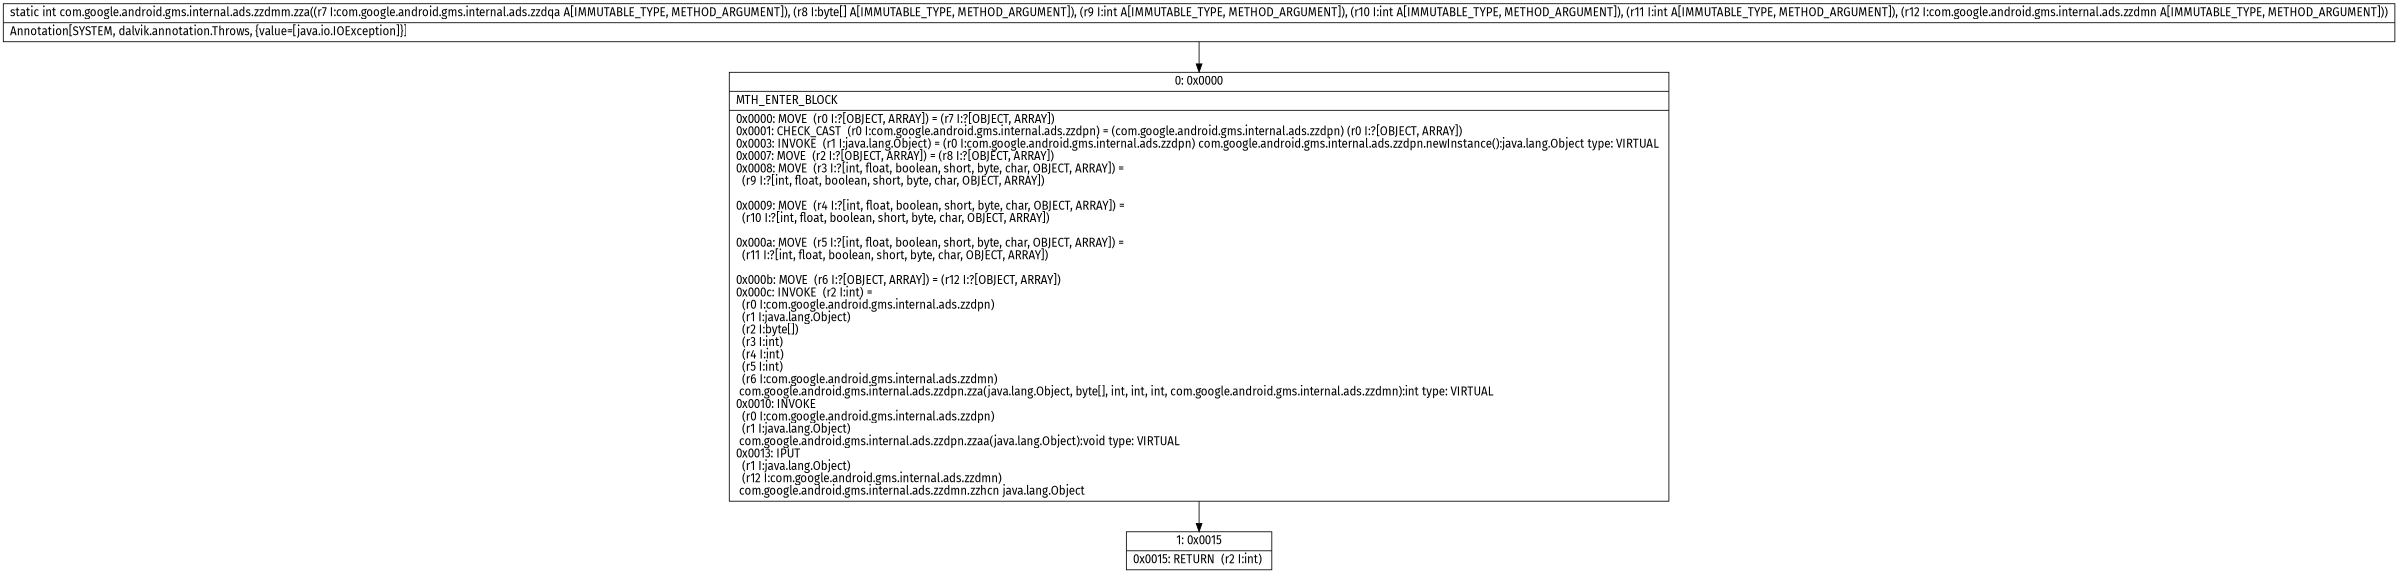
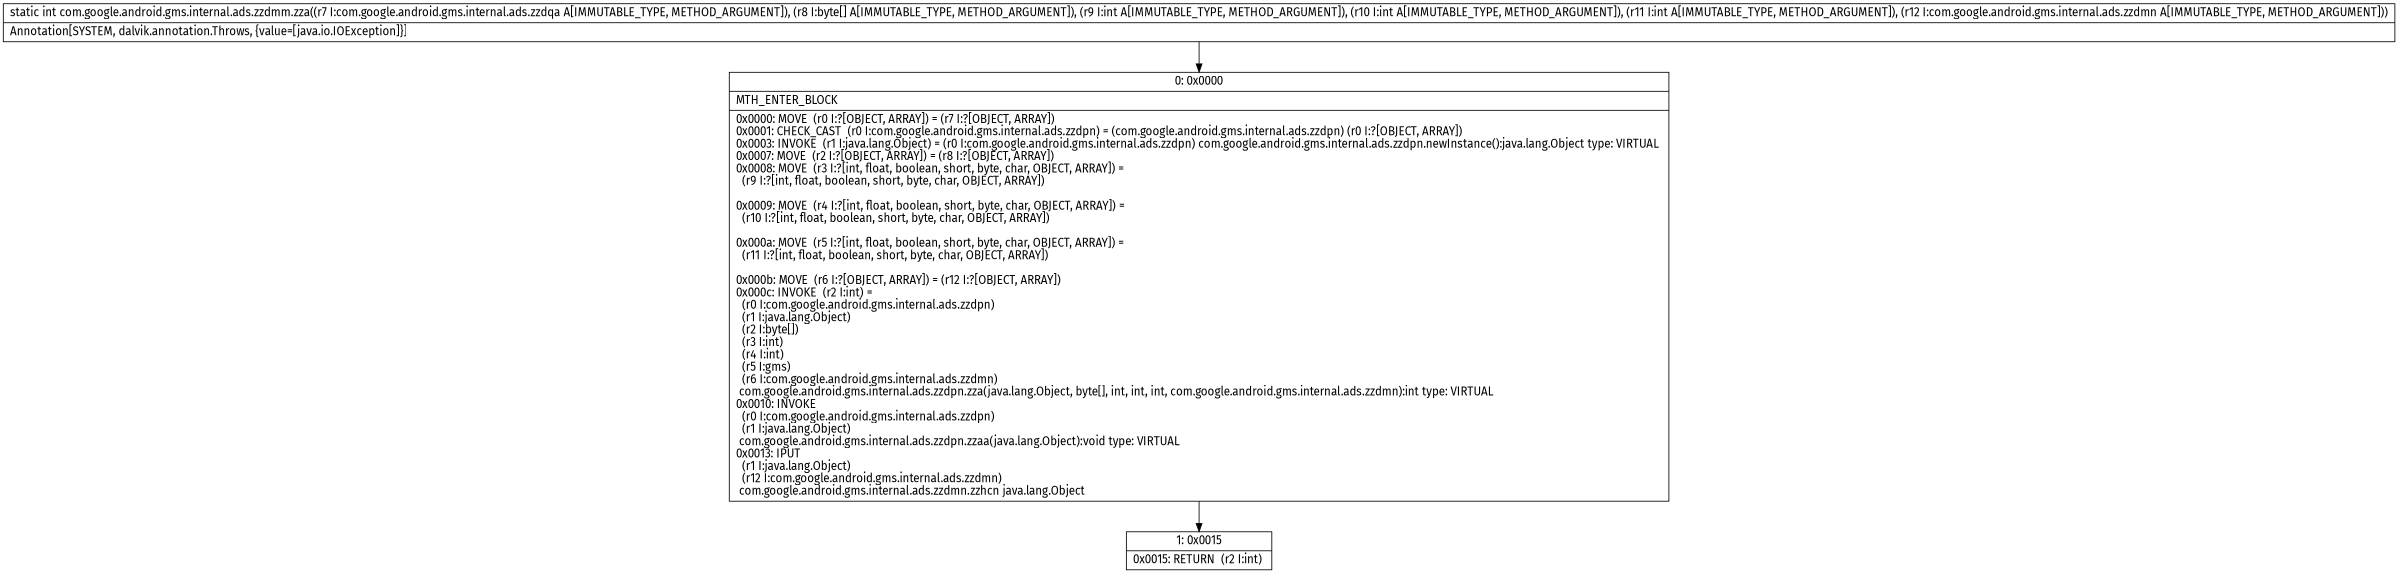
(760, 367) -> (764, 367)
